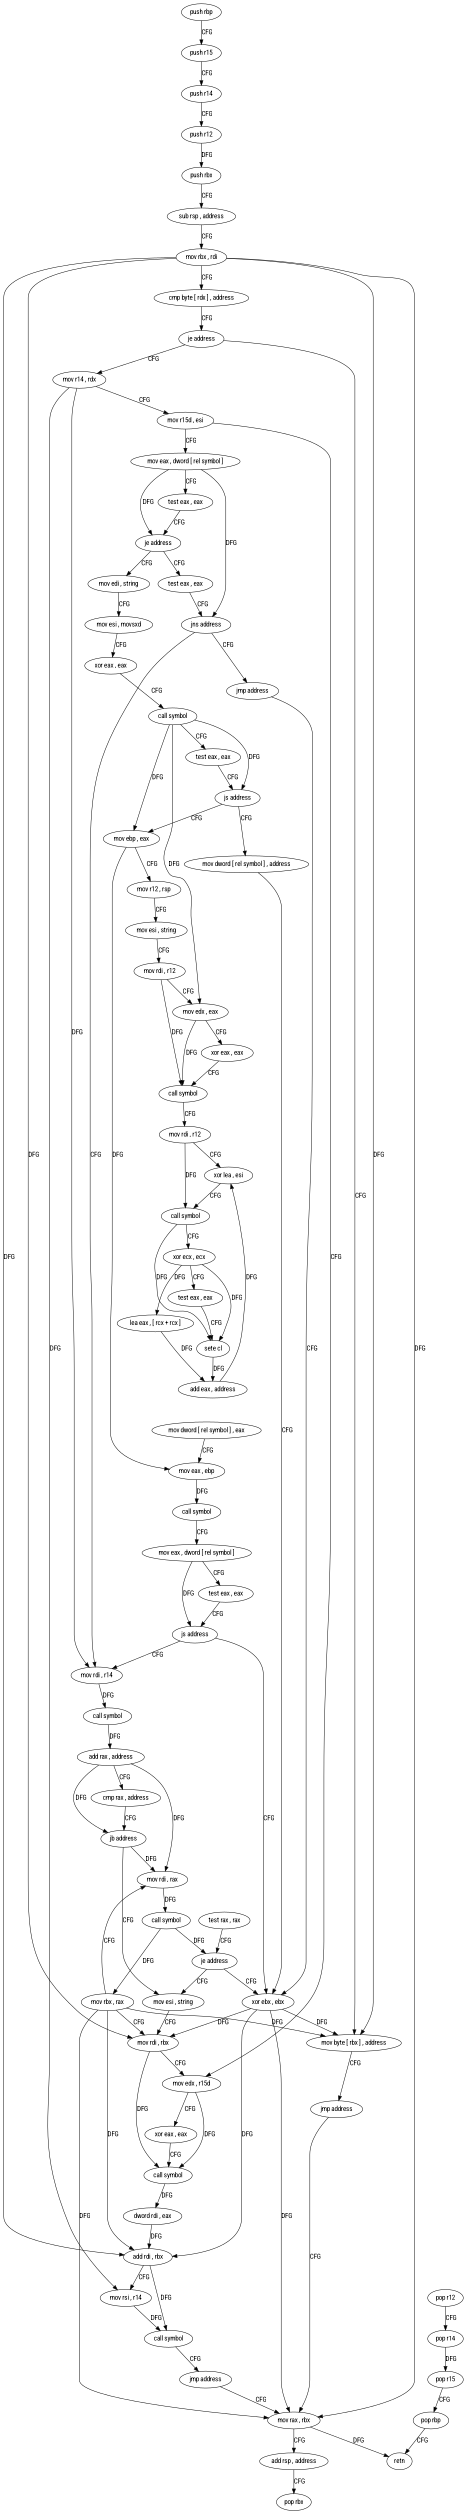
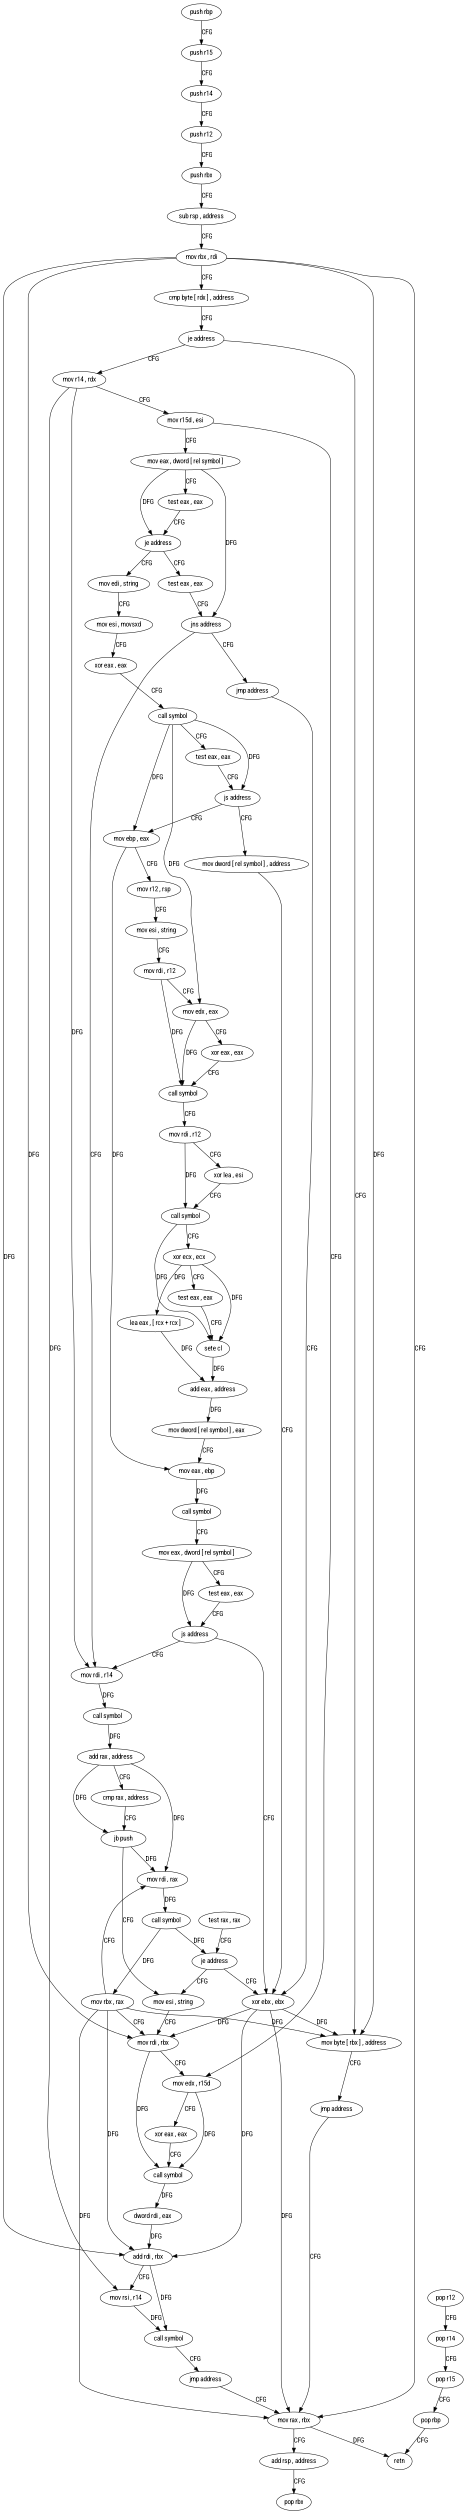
(207, 155) -> (207, 155)
(246, 1287) -> (210, 1408)
(420, 1349) -> (420, 1349)
(123, 1839) -> (123, 1839)
(451, 2359) -> (451, 2359)
